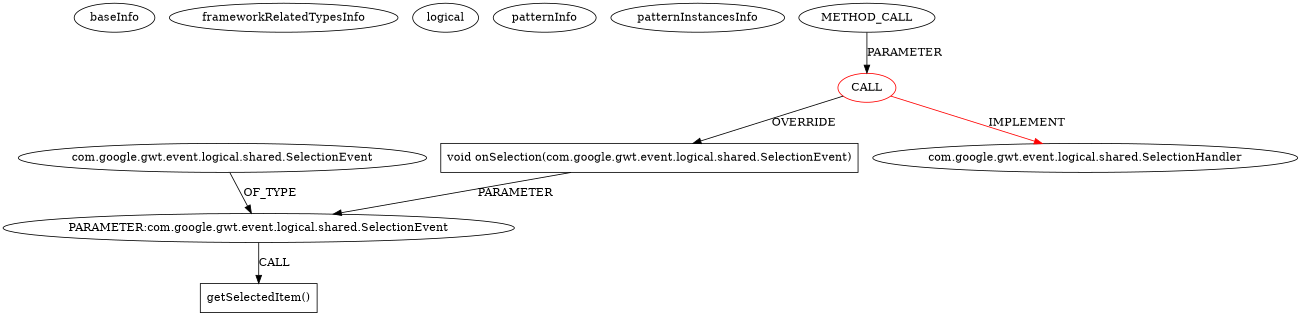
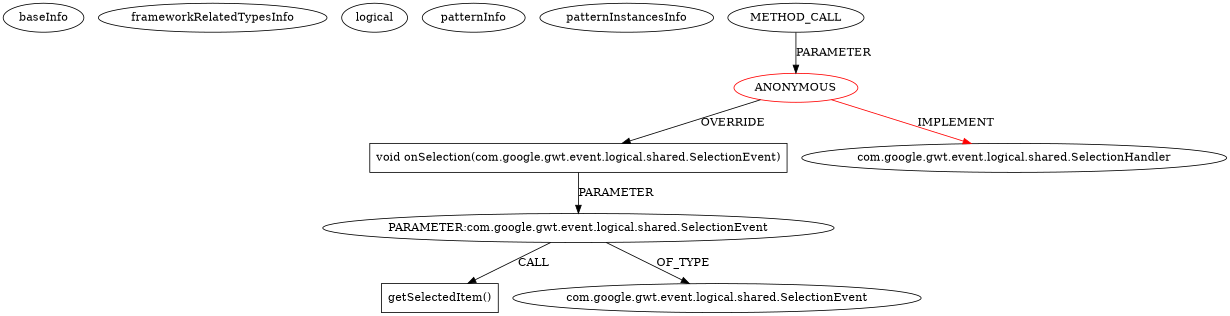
(867, 88) -> (796, 88)
(239, 189) -> (644, 261)
